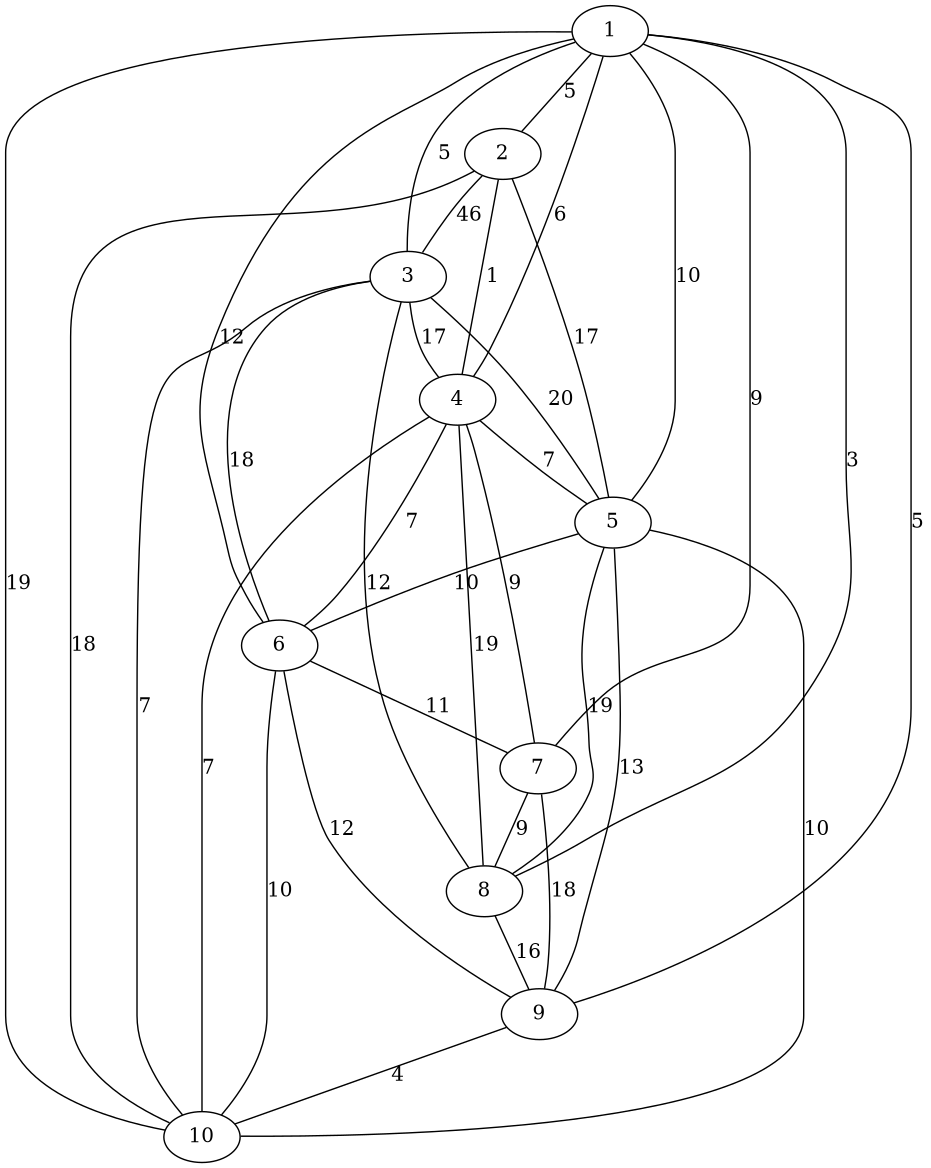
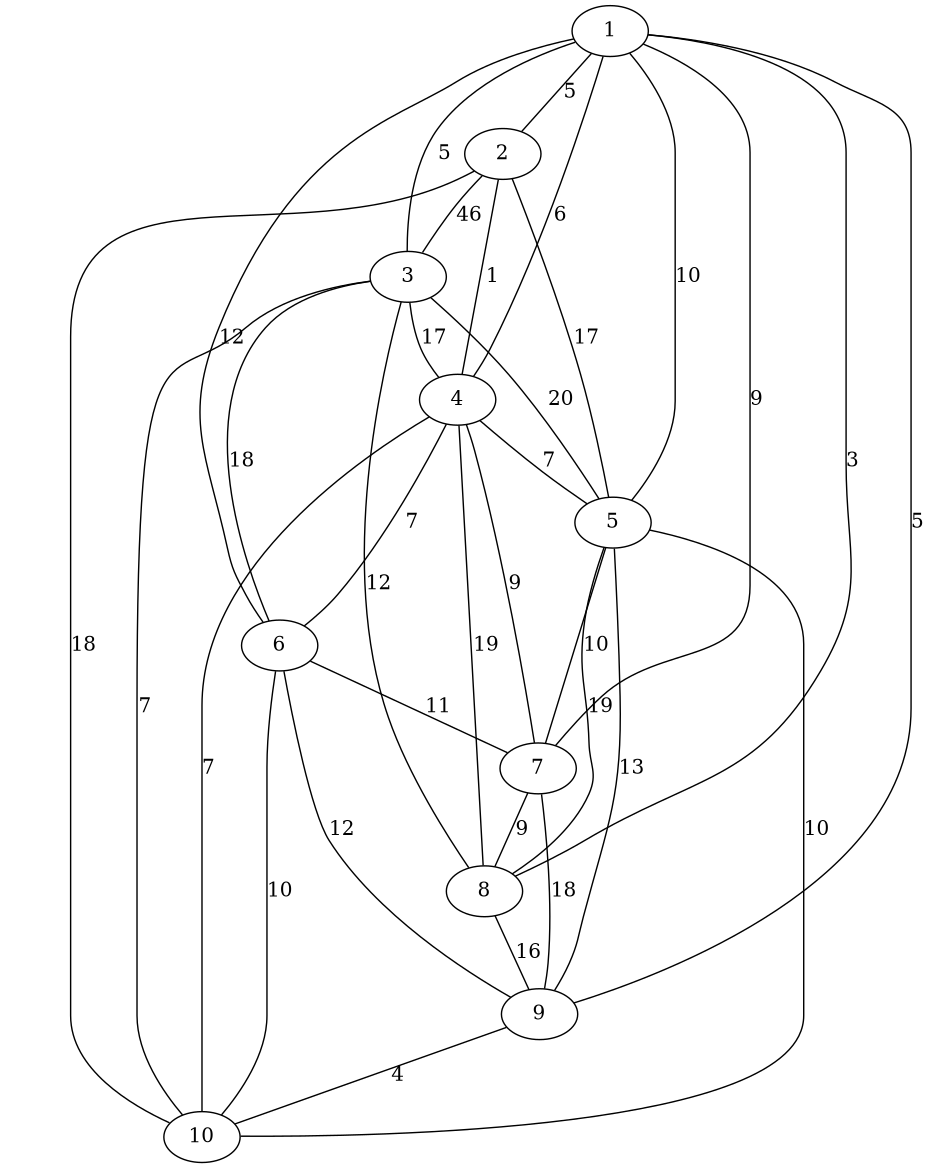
(6, 388) -> none
(443, 577) -> (573, 655)
